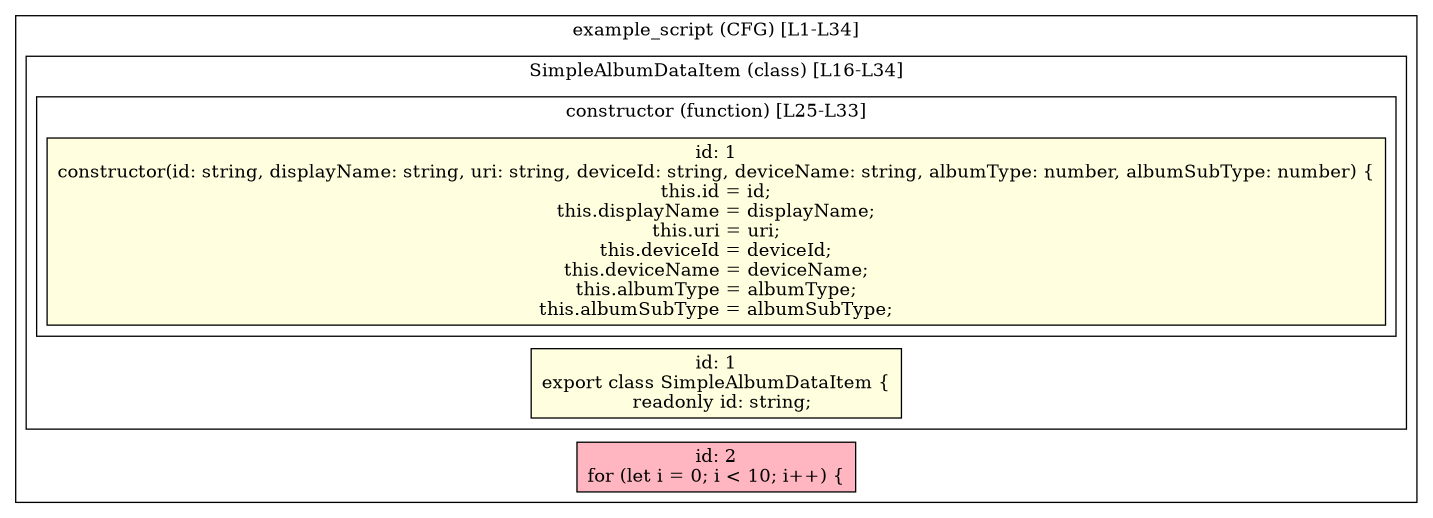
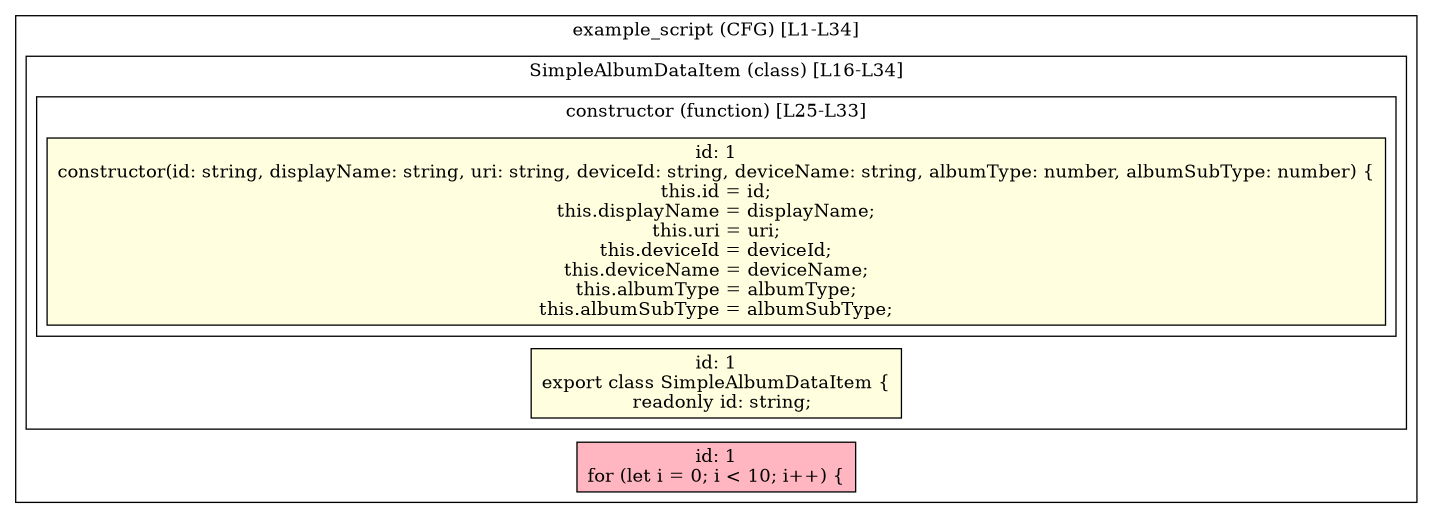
(716, 467) -> (716, 467)
